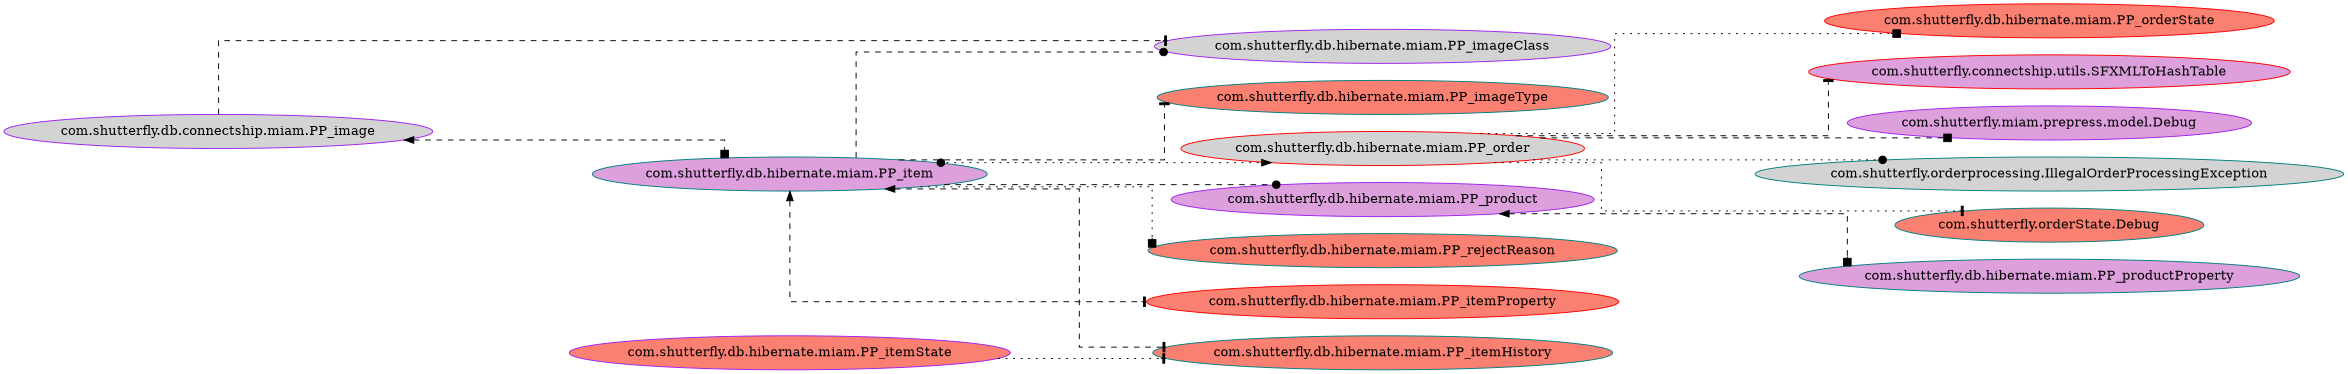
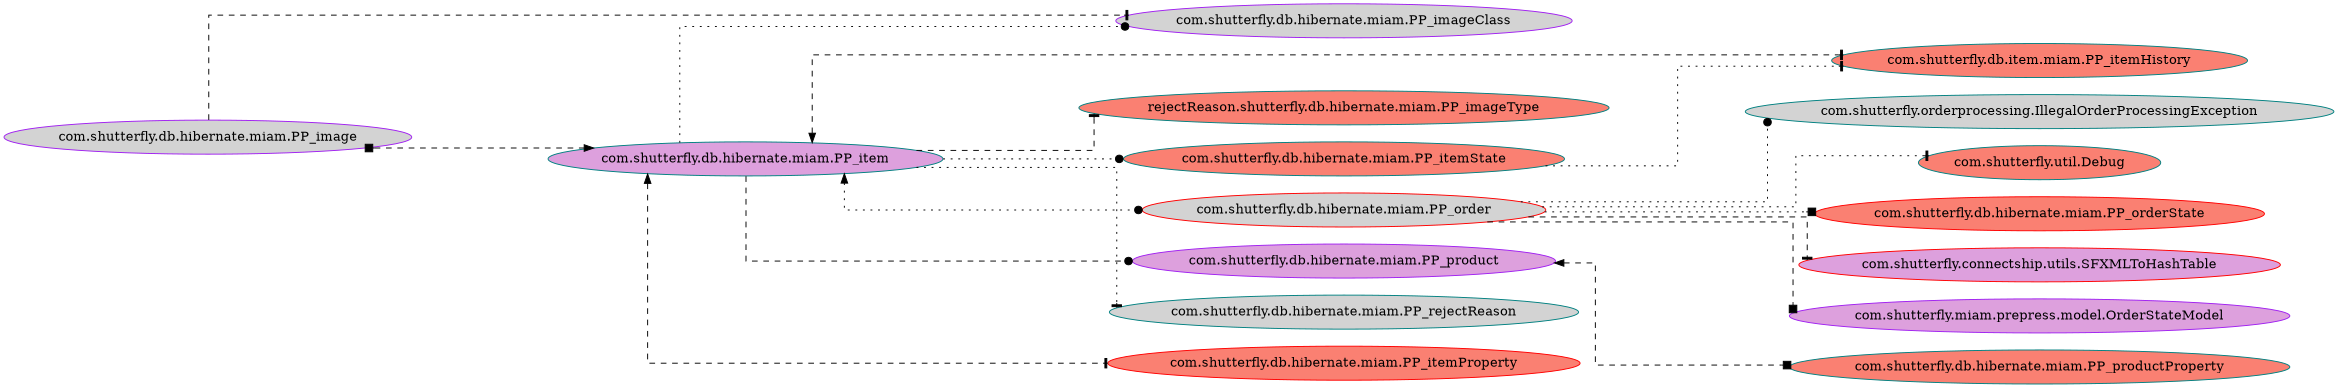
(955, 52) -> (842, 26)
(1383, 97) -> (1344, 108)
(2049, 123) -> (2040, 316)
(218, 131) -> (208, 137)
none -> (1029, 159)
(1062, 187) -> (1084, 167)
(2049, 225) -> (2040, 163)
(1383, 251) -> (1344, 312)
(2049, 276) -> (2040, 367)
(790, 353) -> (1344, 159)
(1383, 353) -> (2040, 61)
